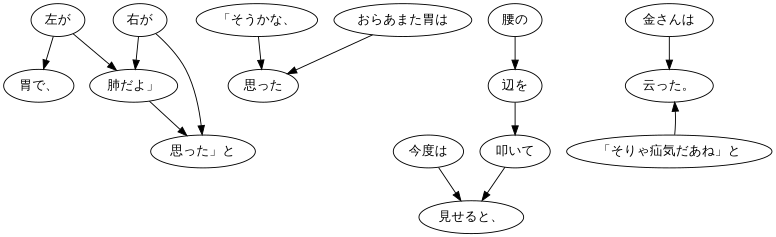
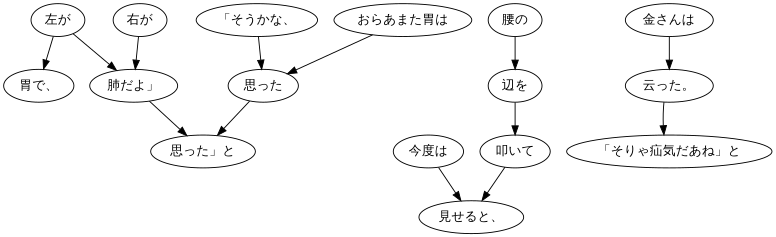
(188, 75) -> (237, 115)
(675, 123) -> (663, 114)
